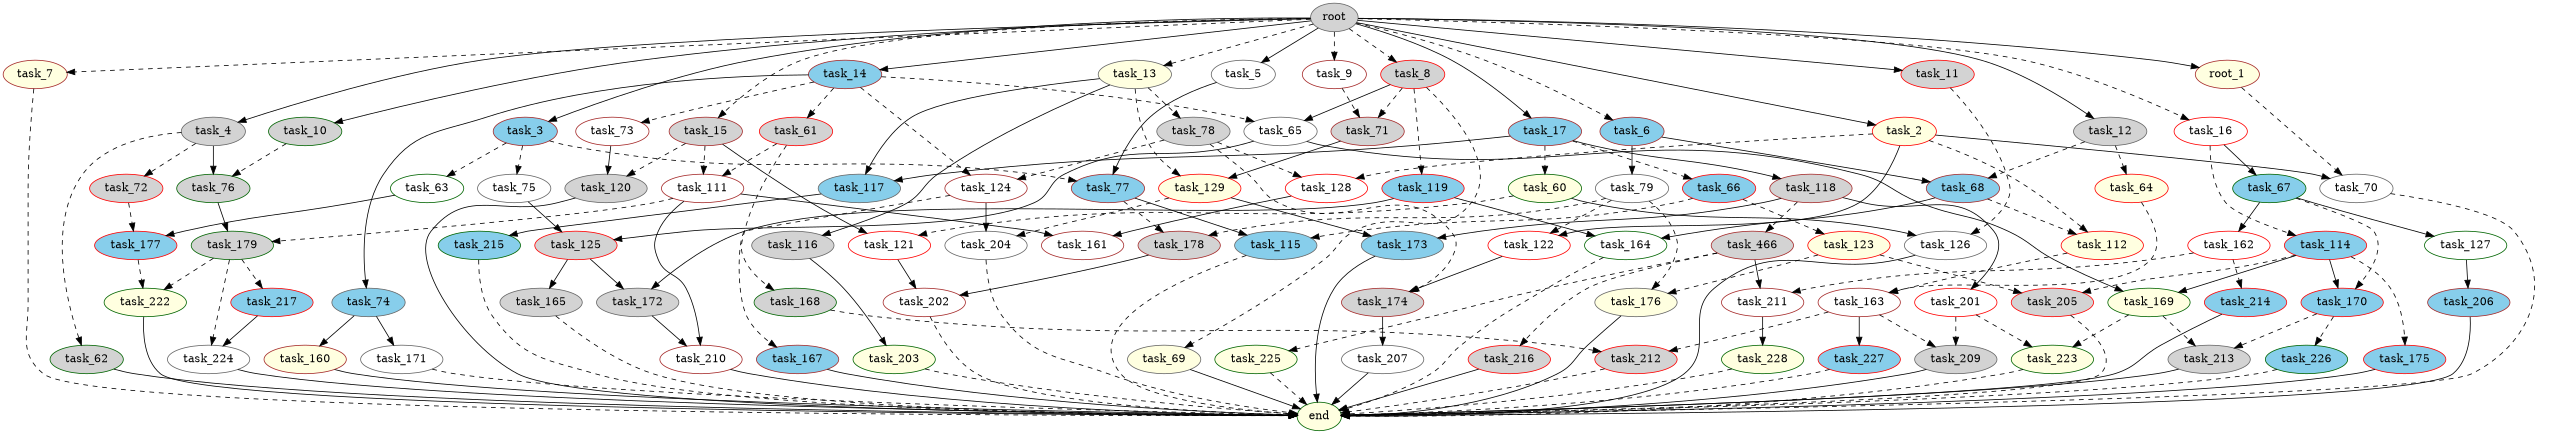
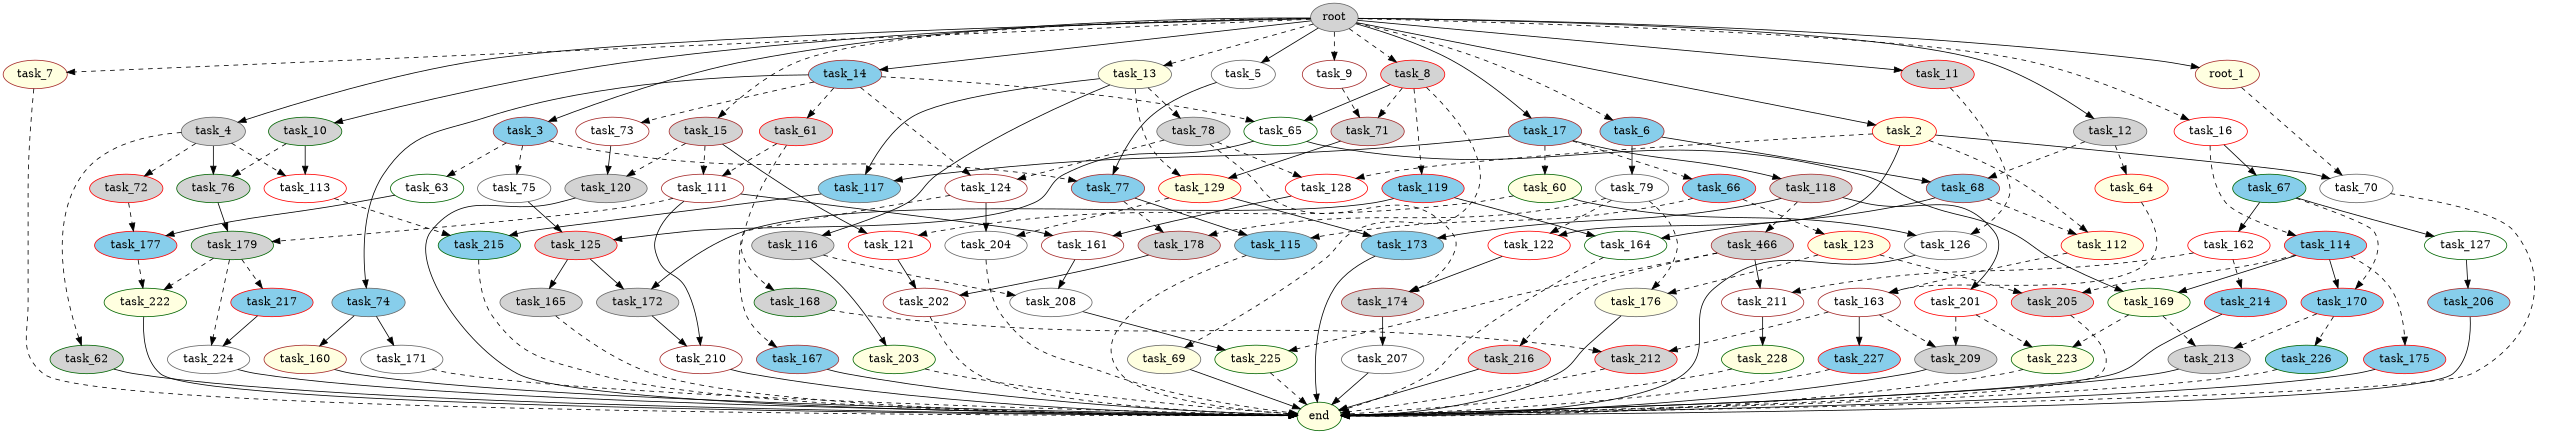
(1281, 131) -> (1281, 131)
none -> (305, 188)
none -> (1051, 302)
